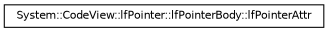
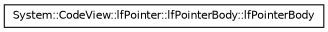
(164, 16) -> (164, 16)
